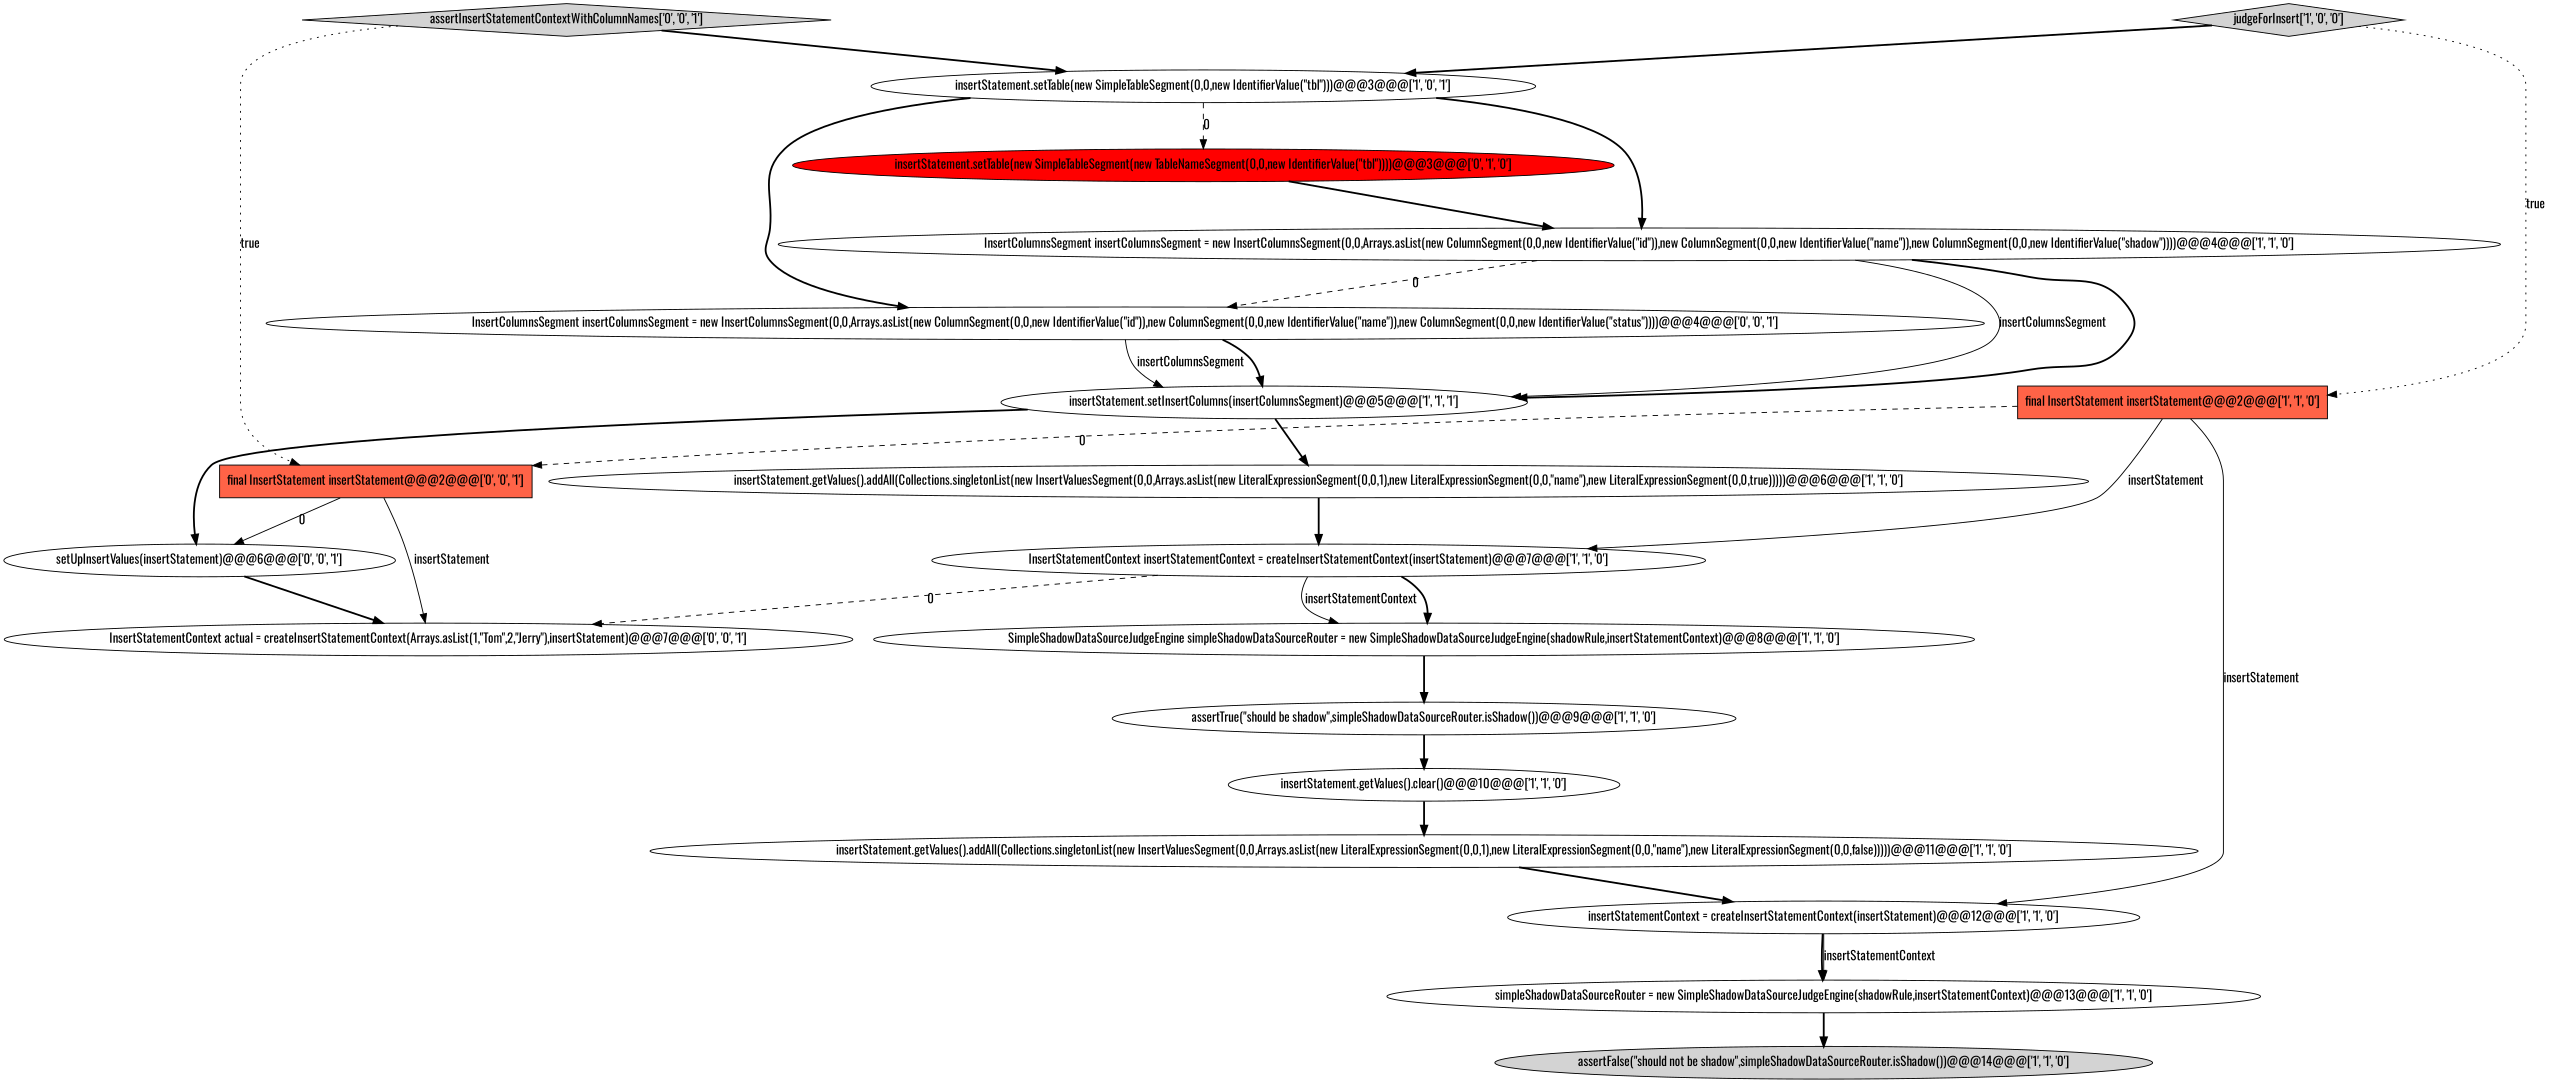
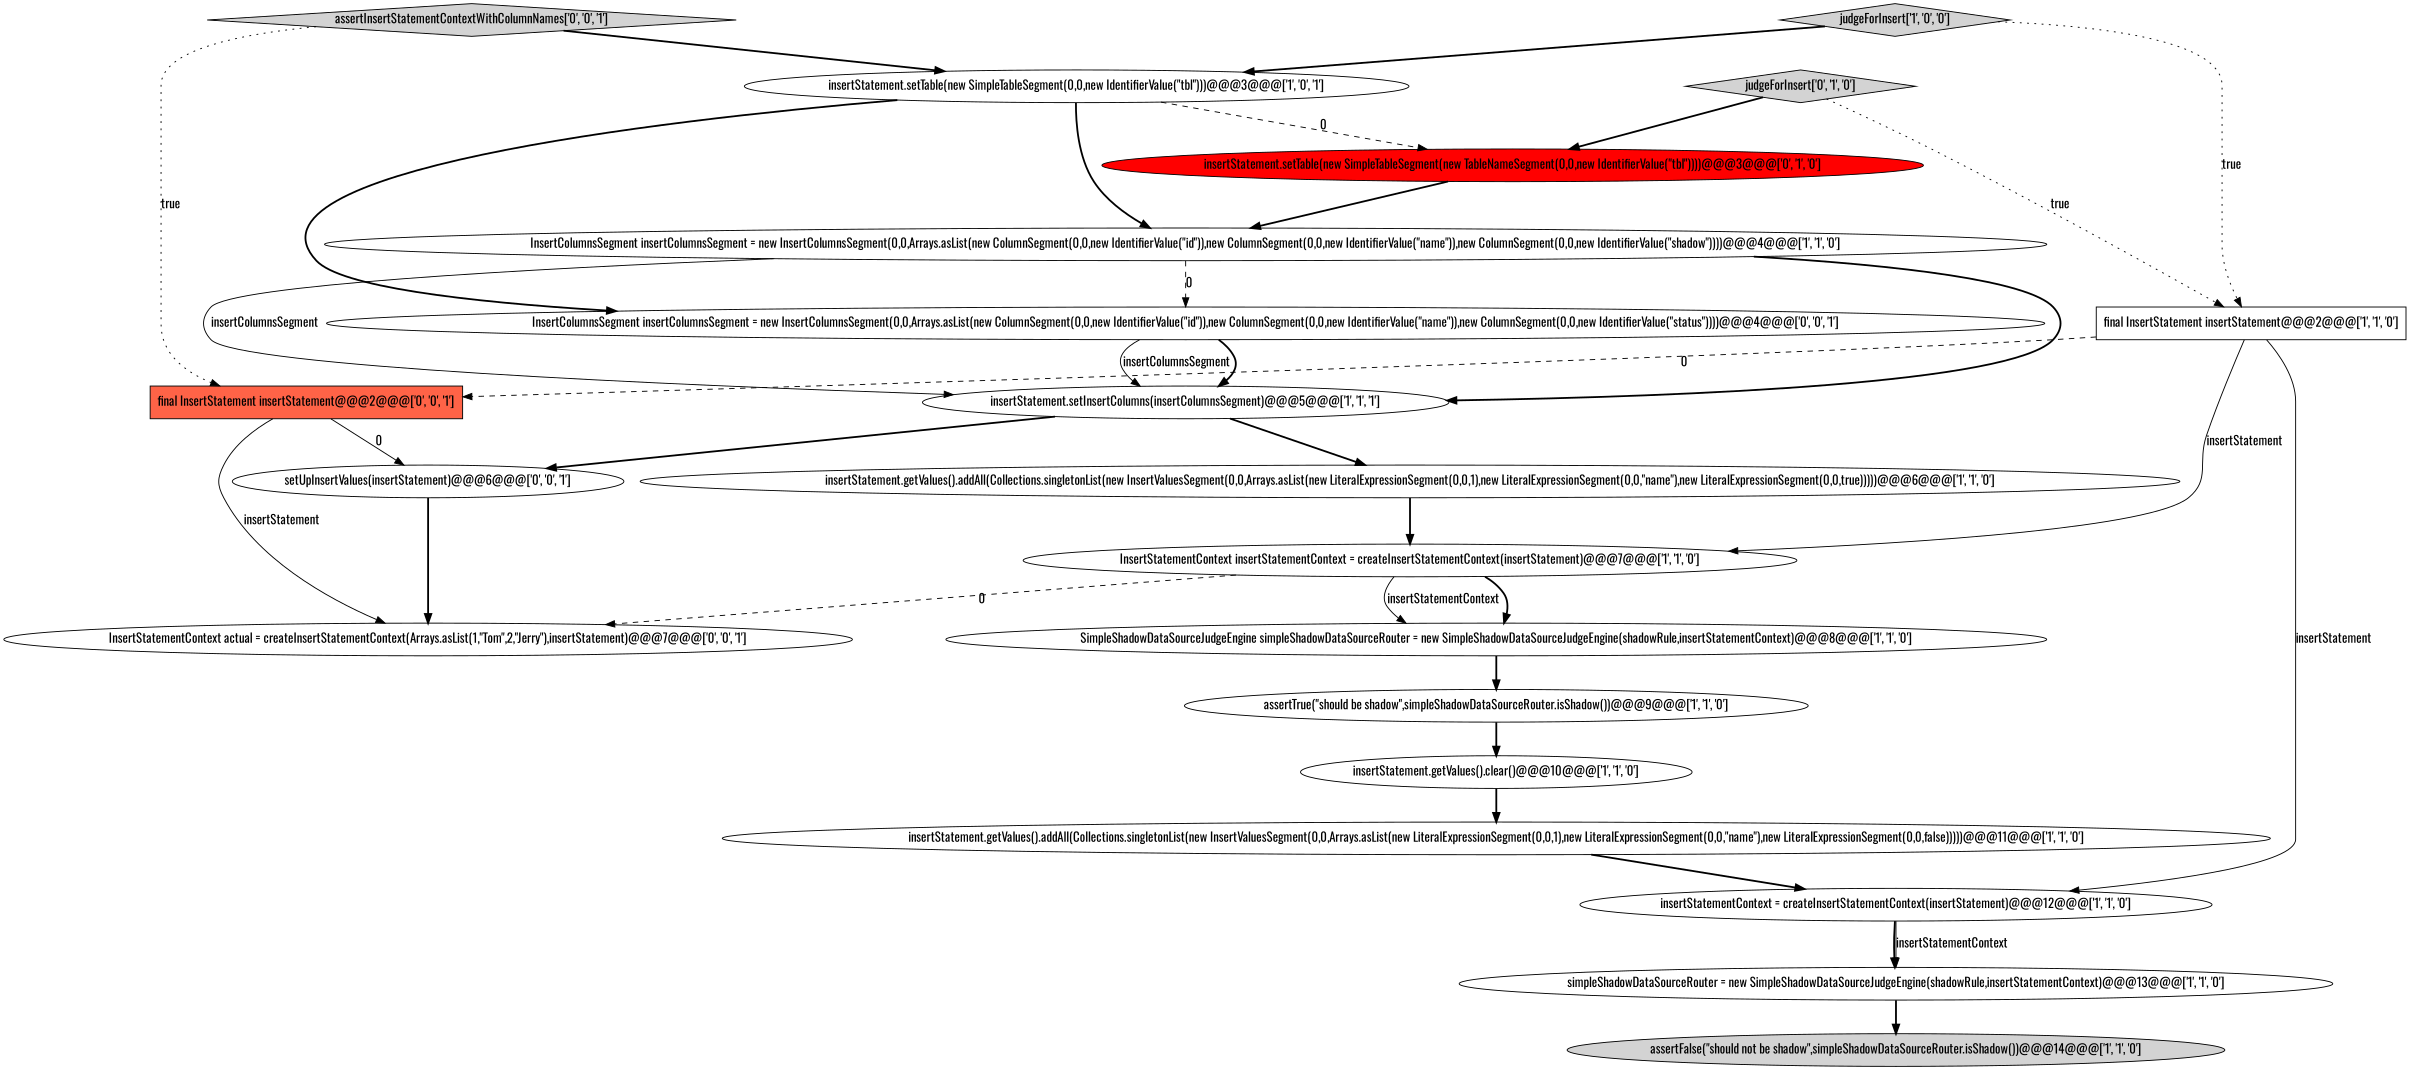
none -> (1801, 86)
(2173, 402) -> (2251, 323)
